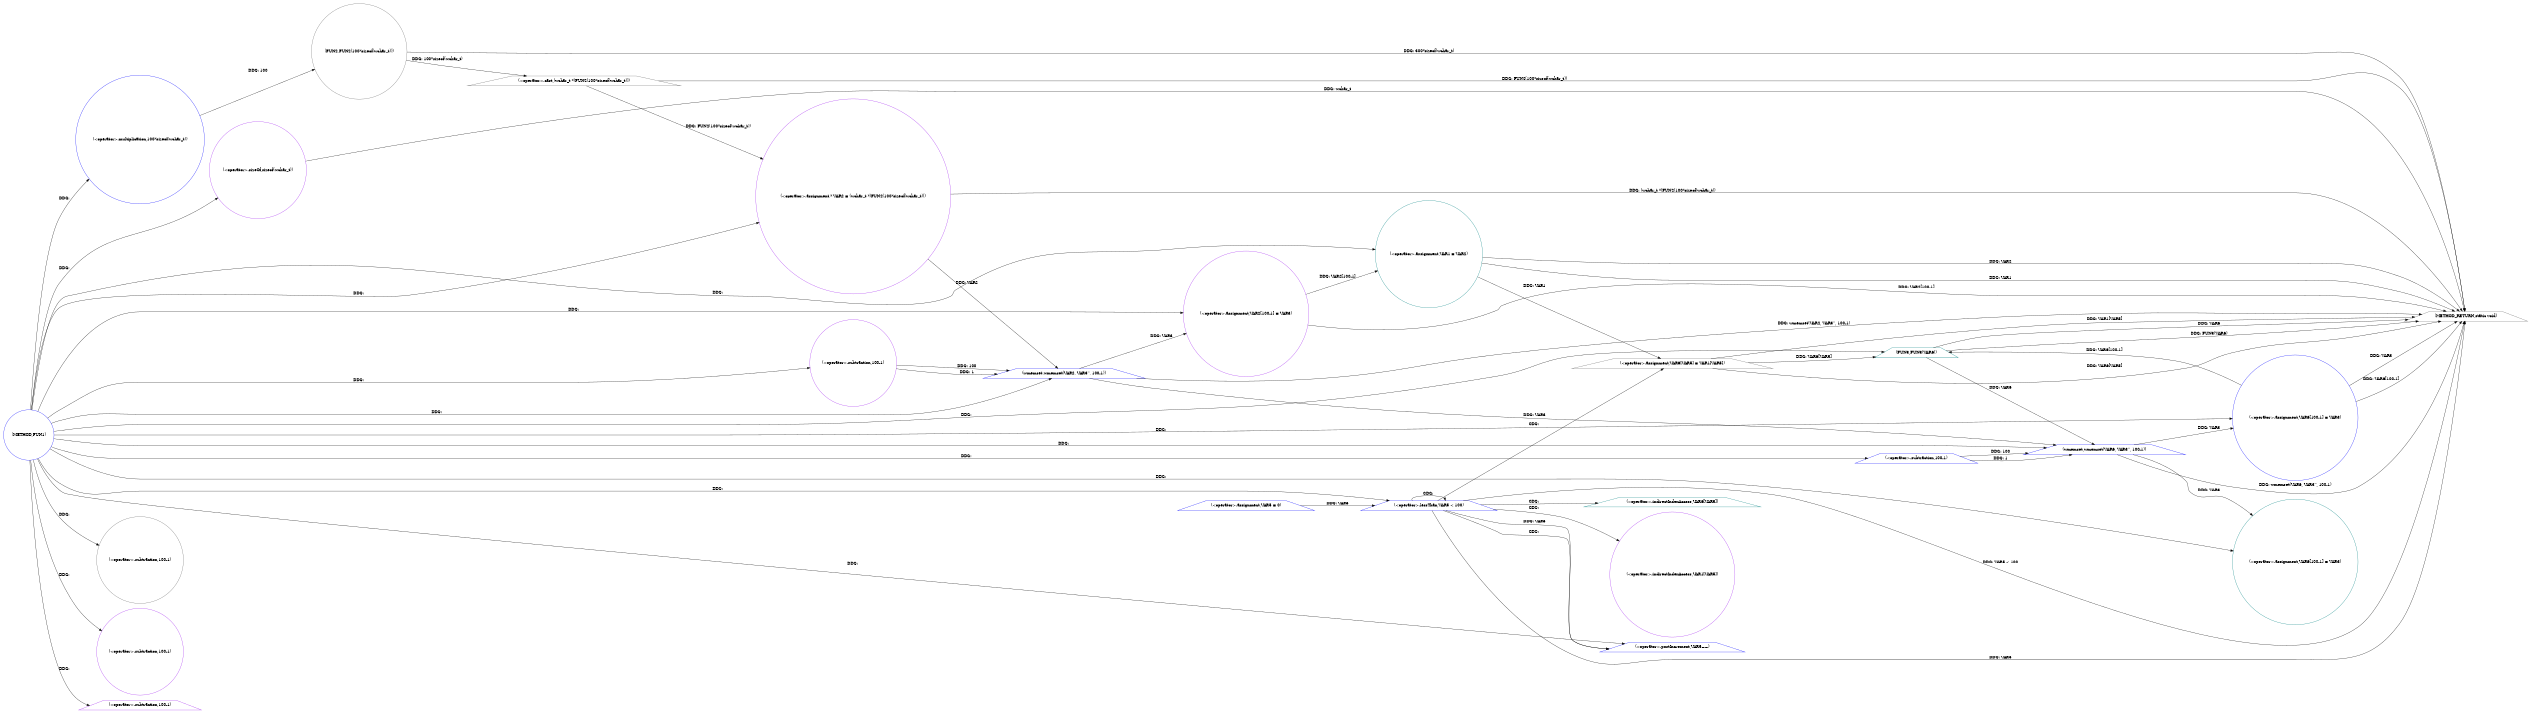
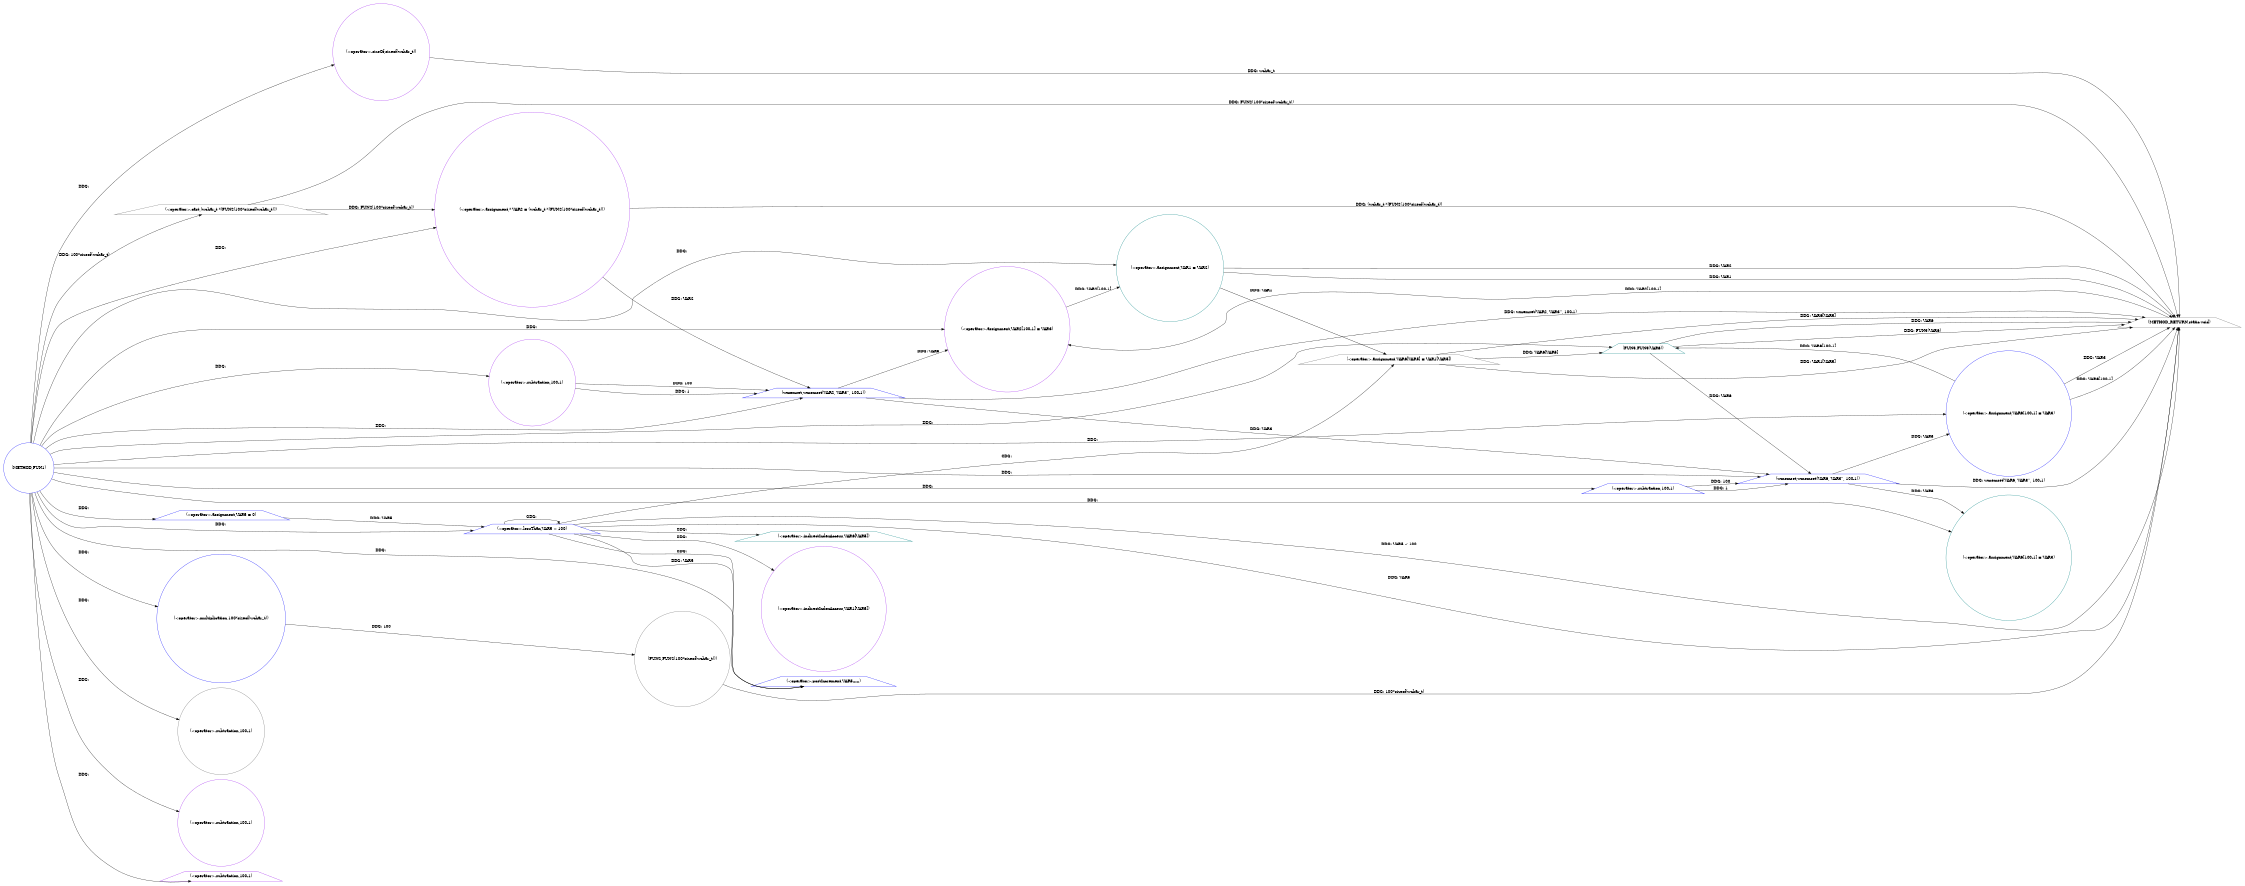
(1429, 51) -> (1399, 692)
(465, 69) -> (66, 293)
(1873, 290) -> (1613, 294)
none -> (92, 518)
